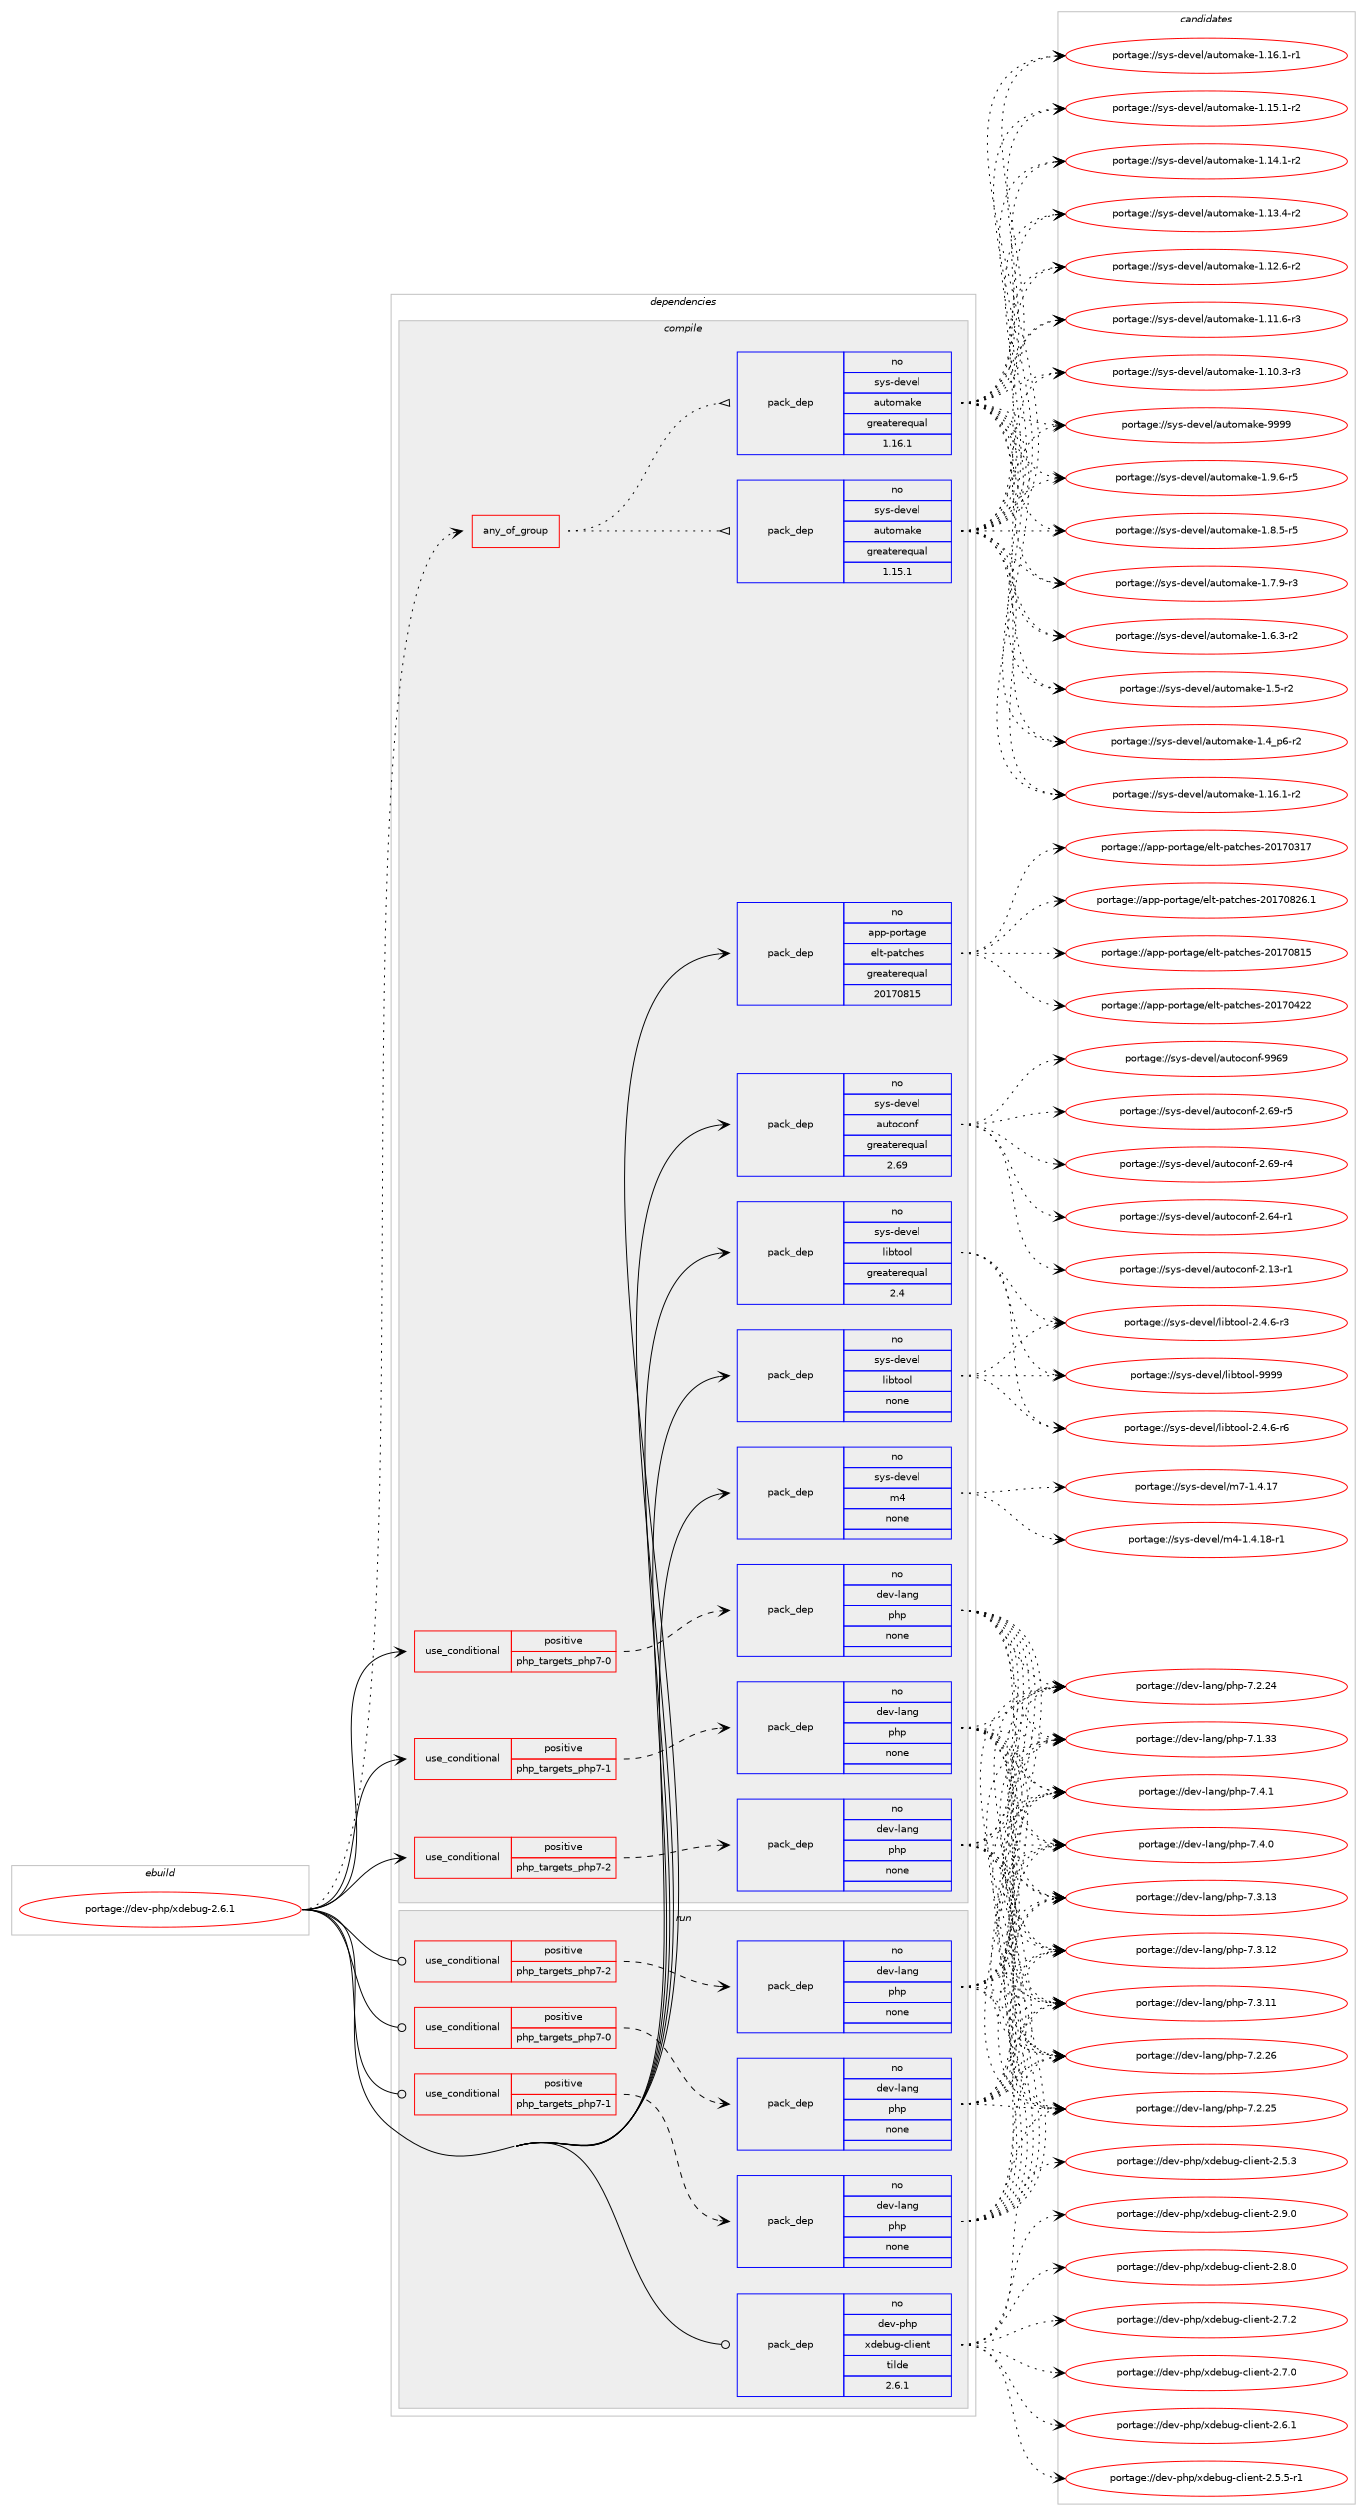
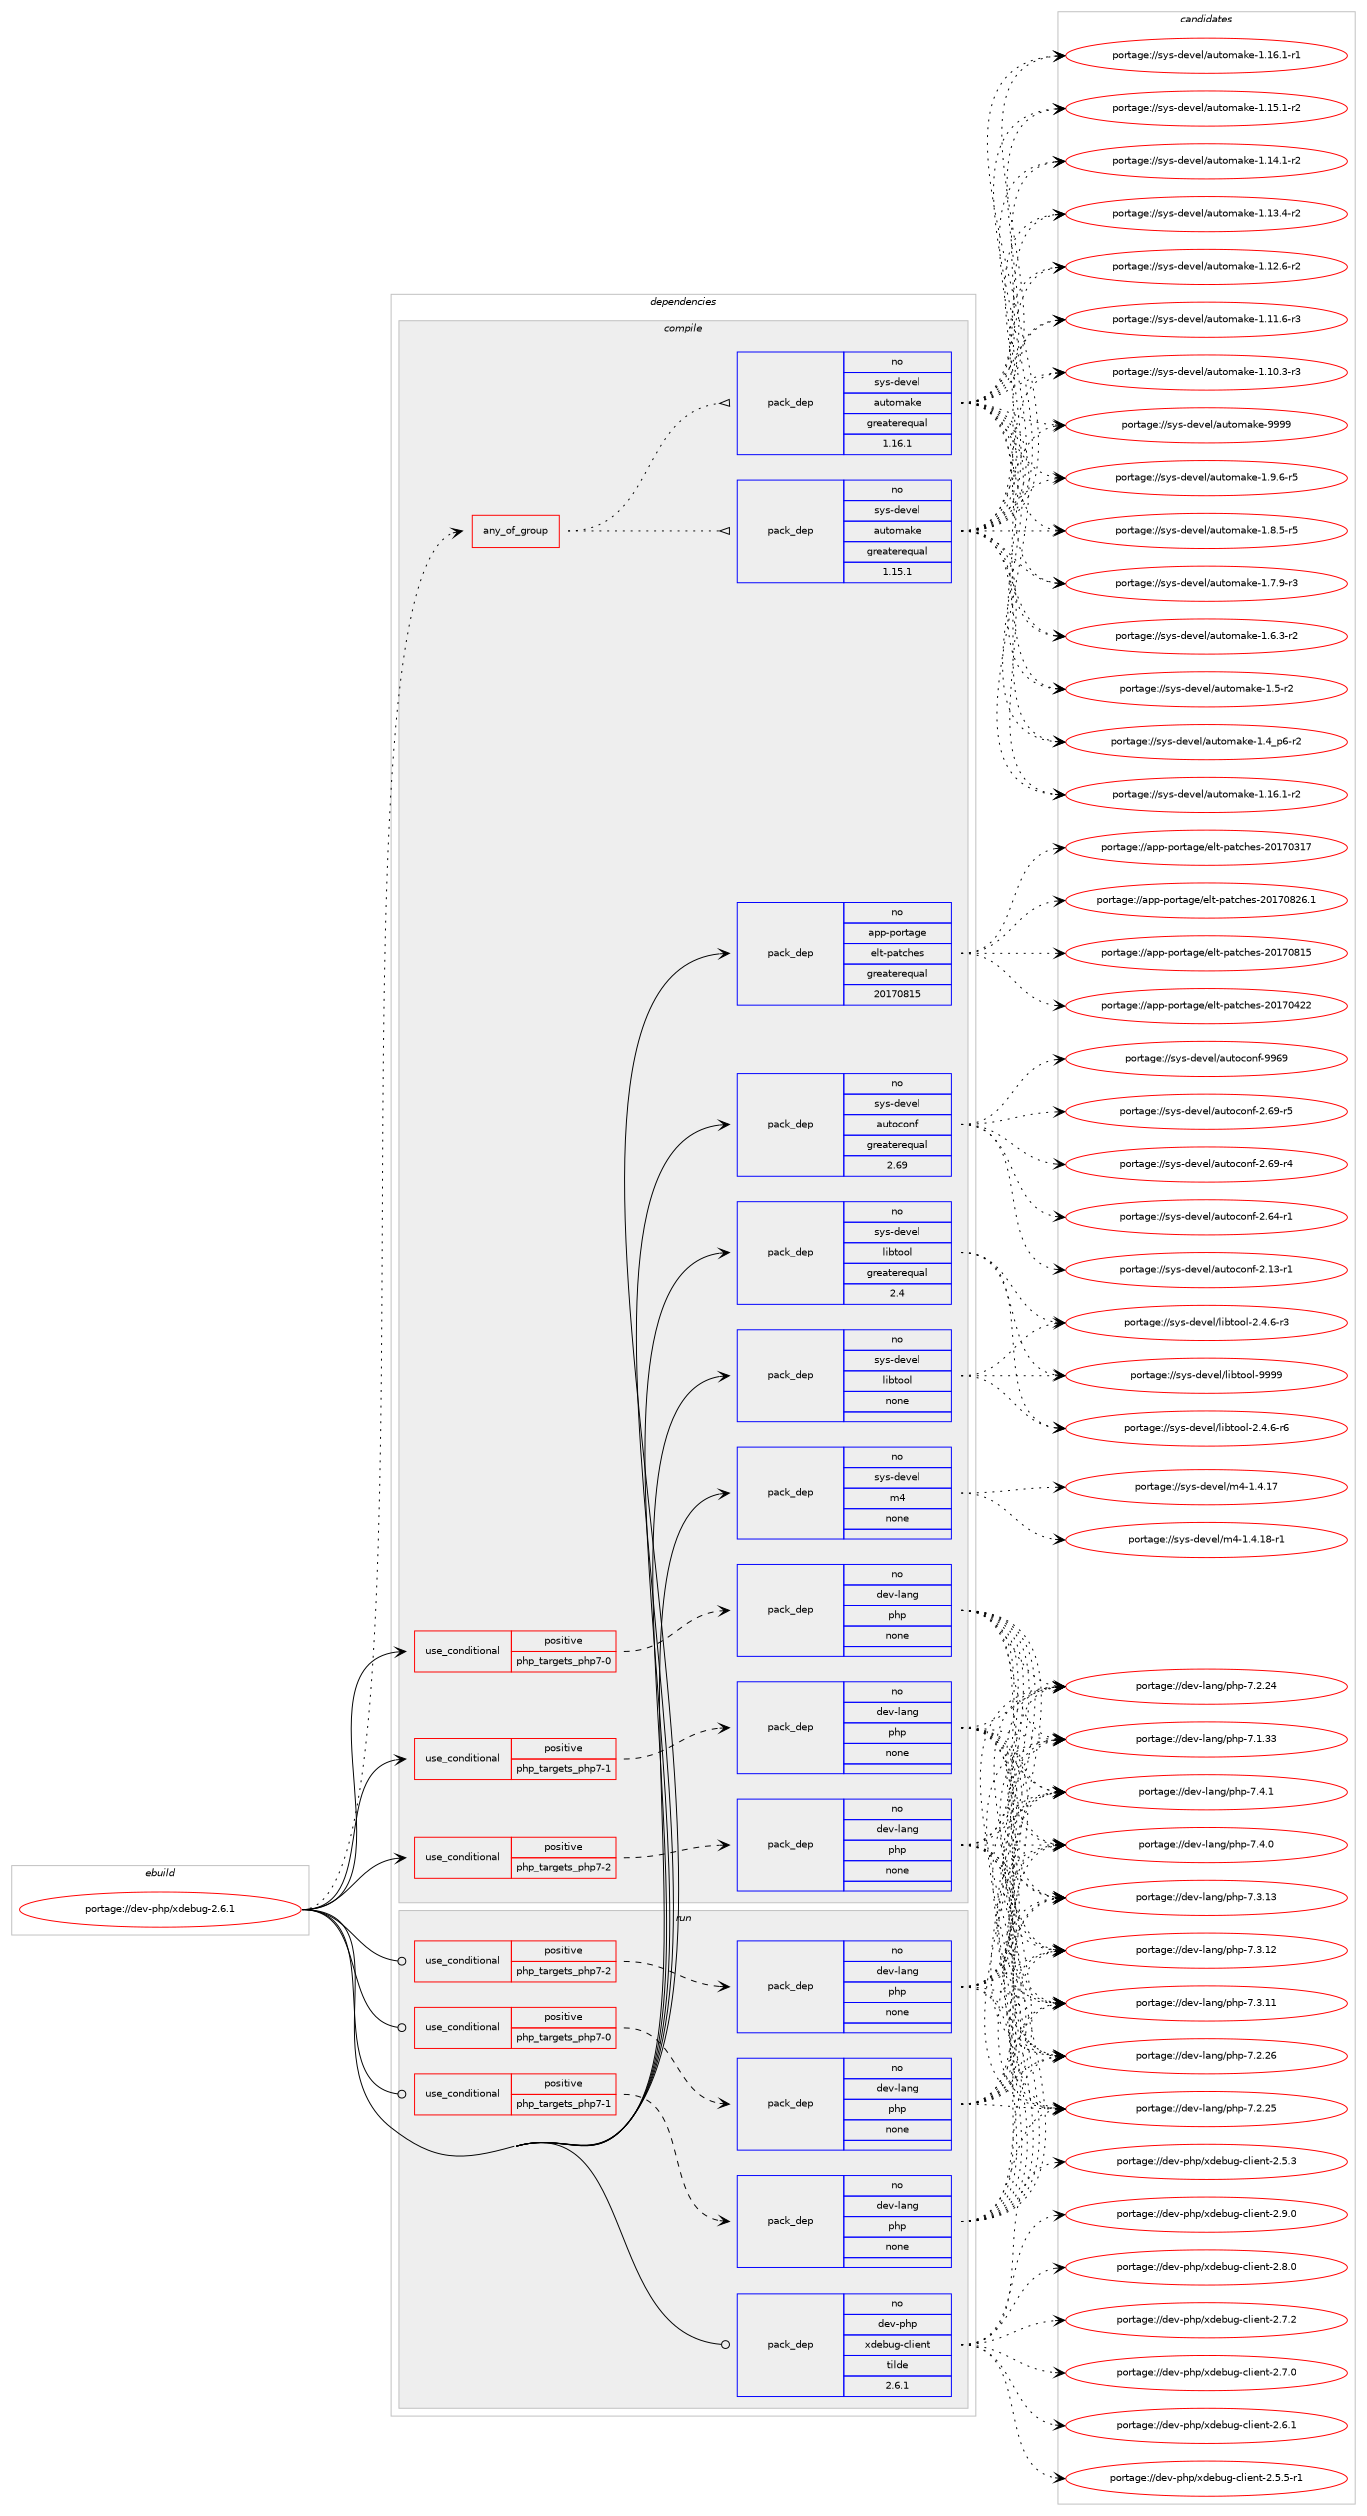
(1207, 1487) -> (1207, 1487)
